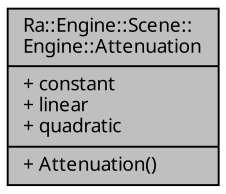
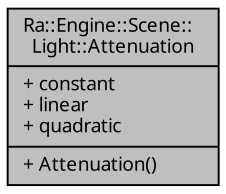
(113, 47) -> (113, 47)
